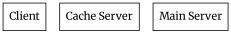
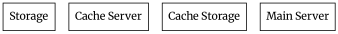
(24, 17) -> (29, 17)
none -> (204, 17)
